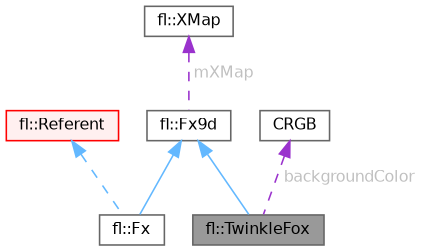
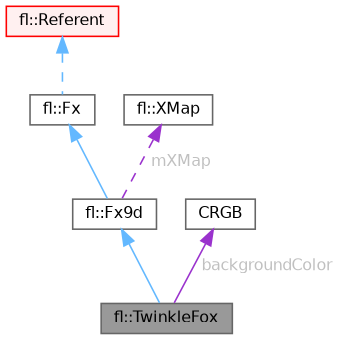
(157, 185) -> (92, 169)
(274, 185) -> (190, 273)
